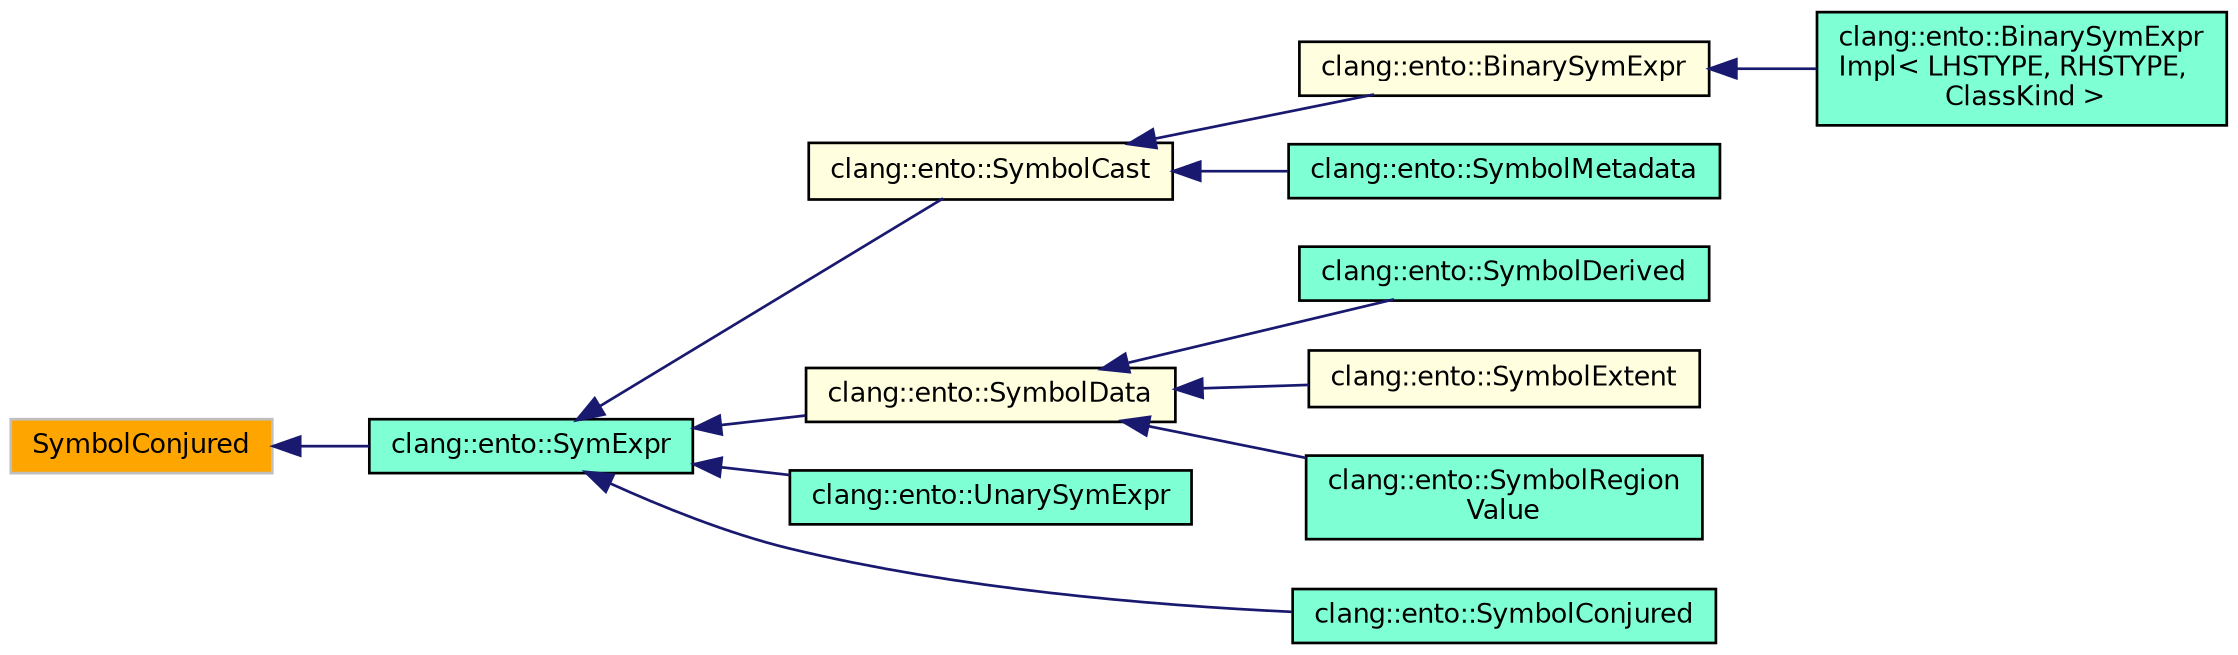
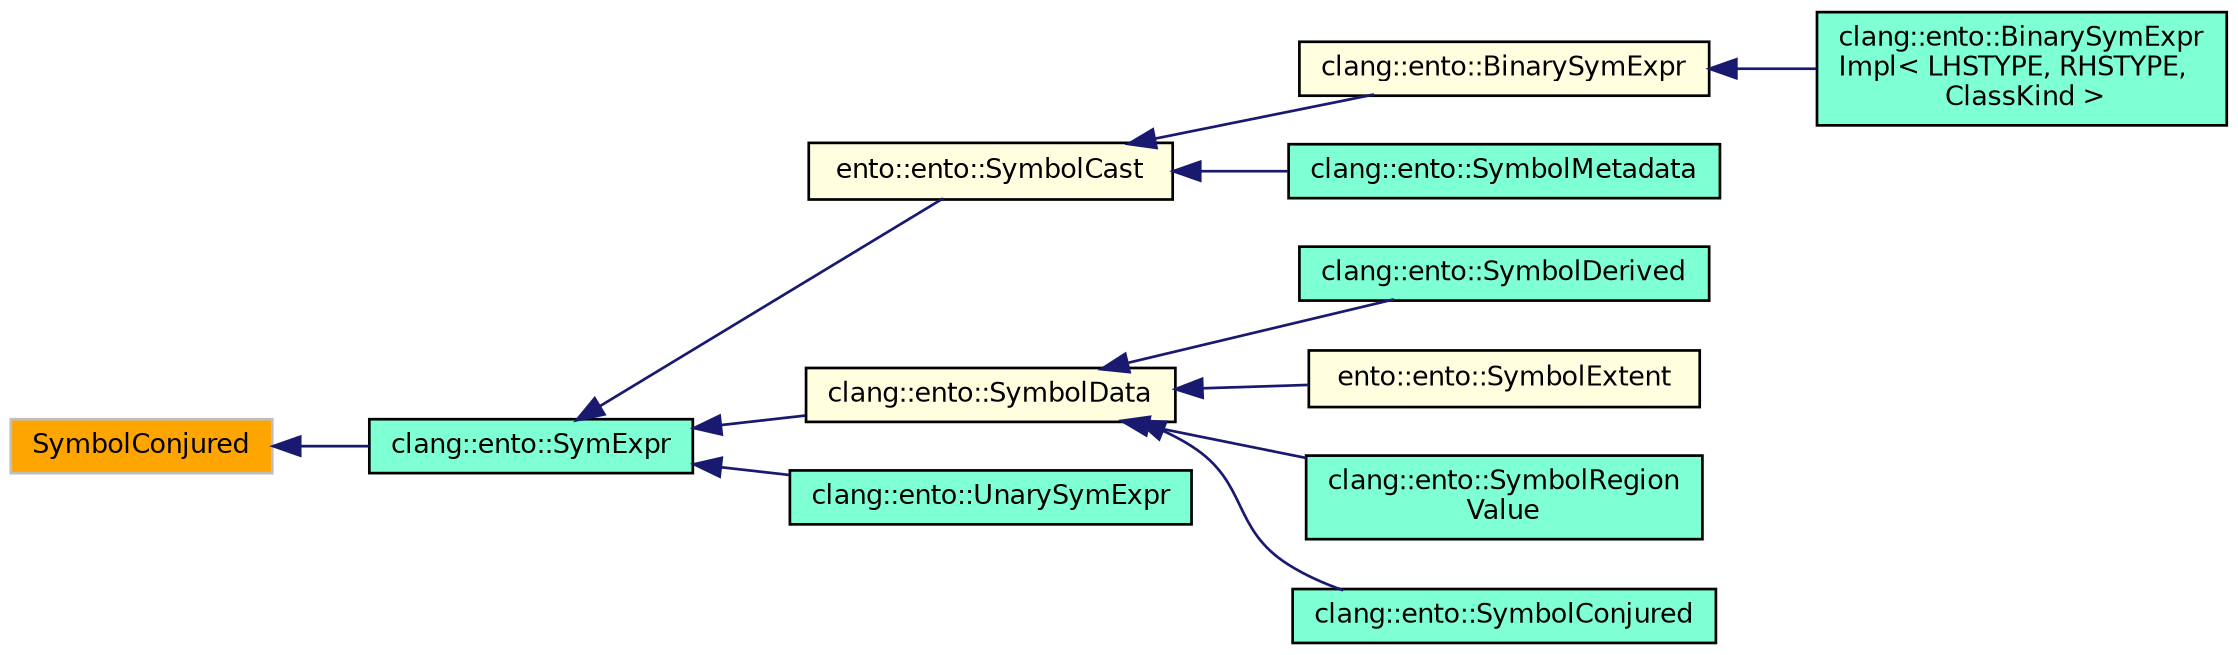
(991, 171) -> (991, 171)
(1504, 379) -> (1504, 379)
(945, 579) -> (1246, 518)
